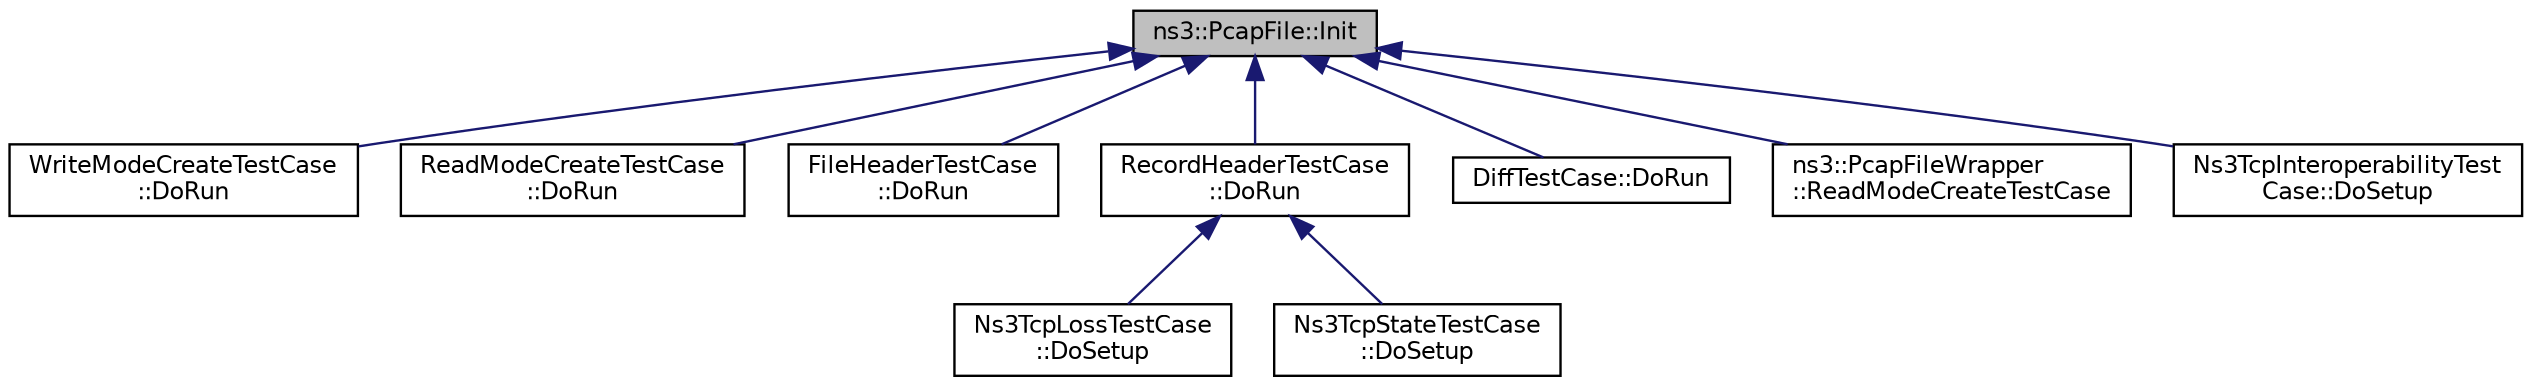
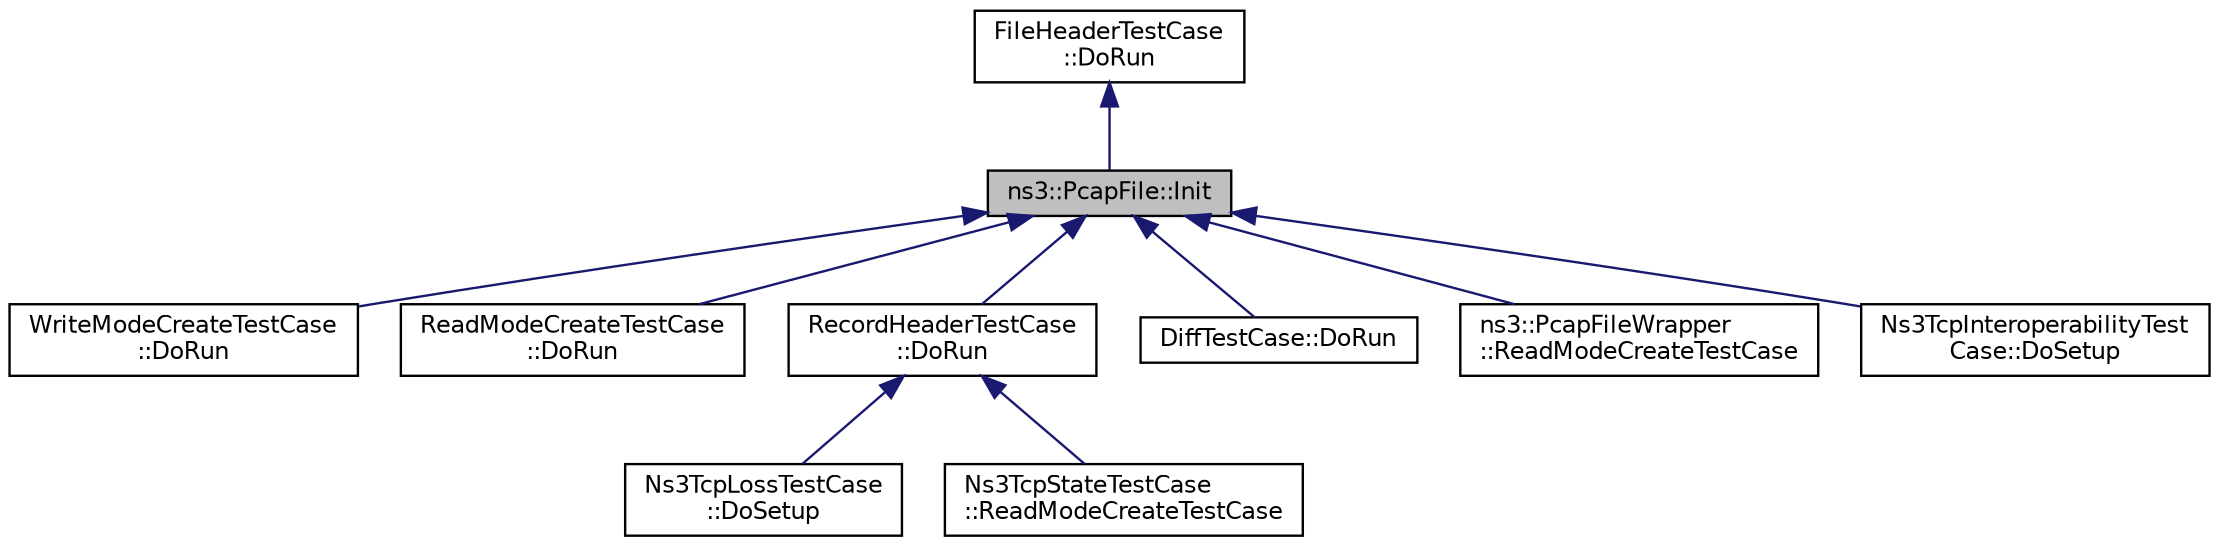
(1093, 105) -> (1110, 138)
(1417, 340) -> (1124, 500)
